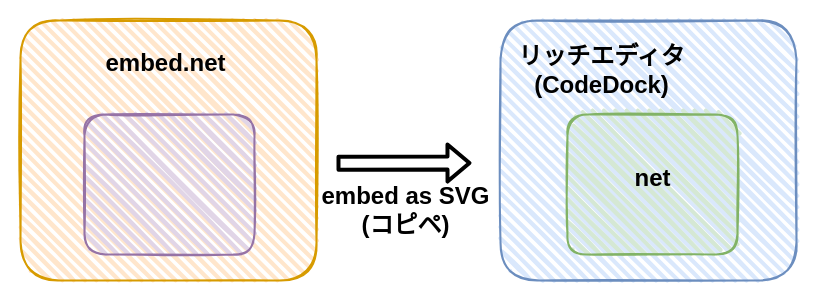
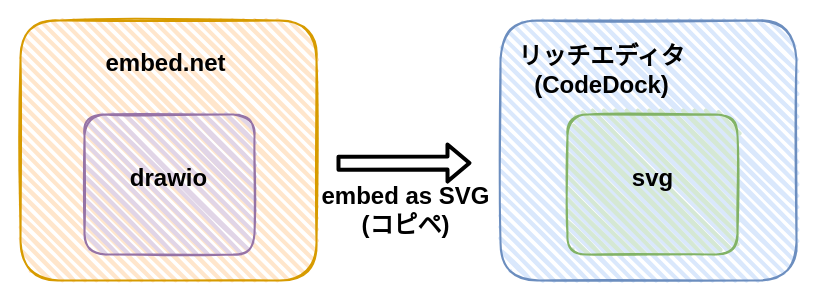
none -> (169, 179)
(653, 179) -> (653, 179)
